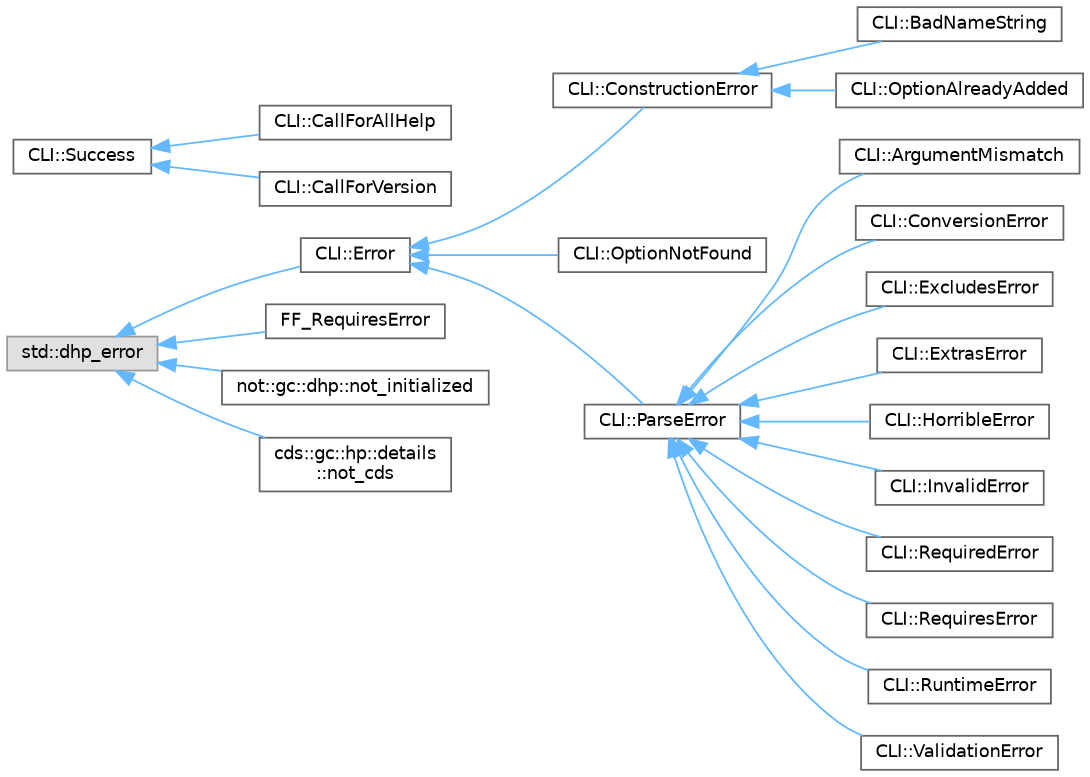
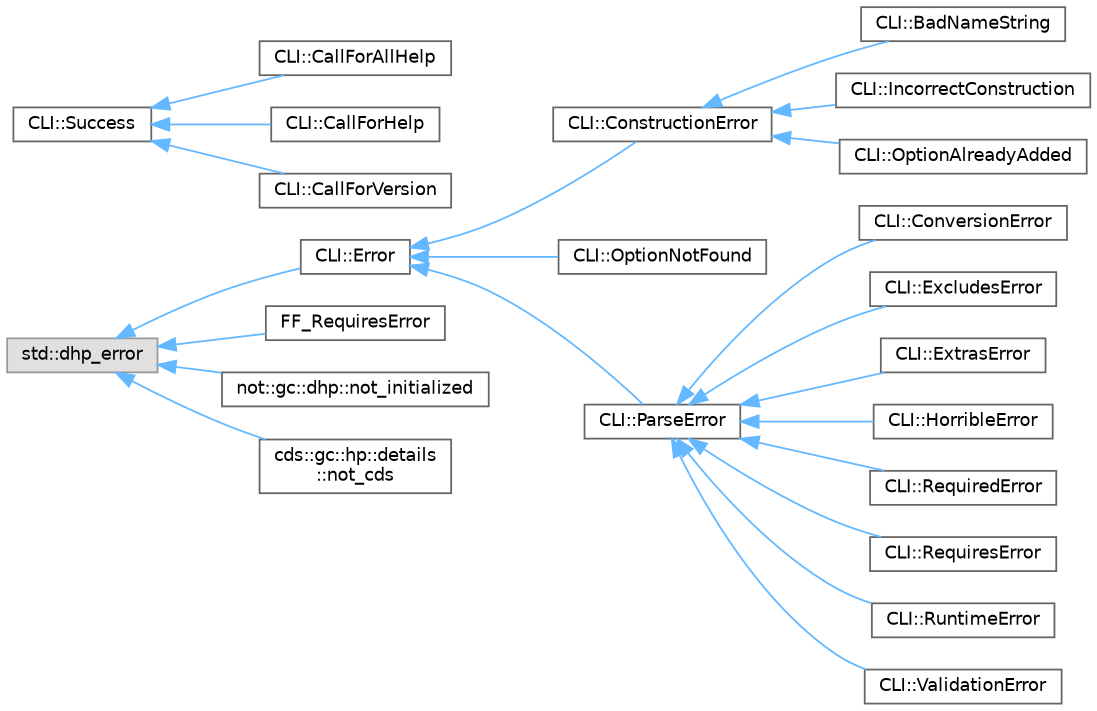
none -> (963, 90)
none -> (355, 124)
(960, 157) -> none
(960, 488) -> none
